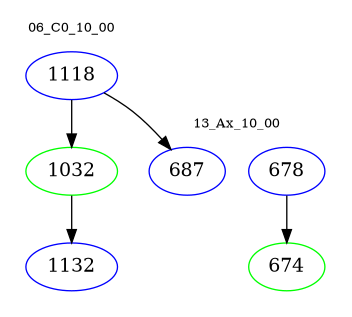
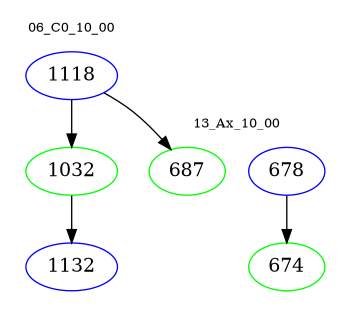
(187, 171) -> (187, 171)
